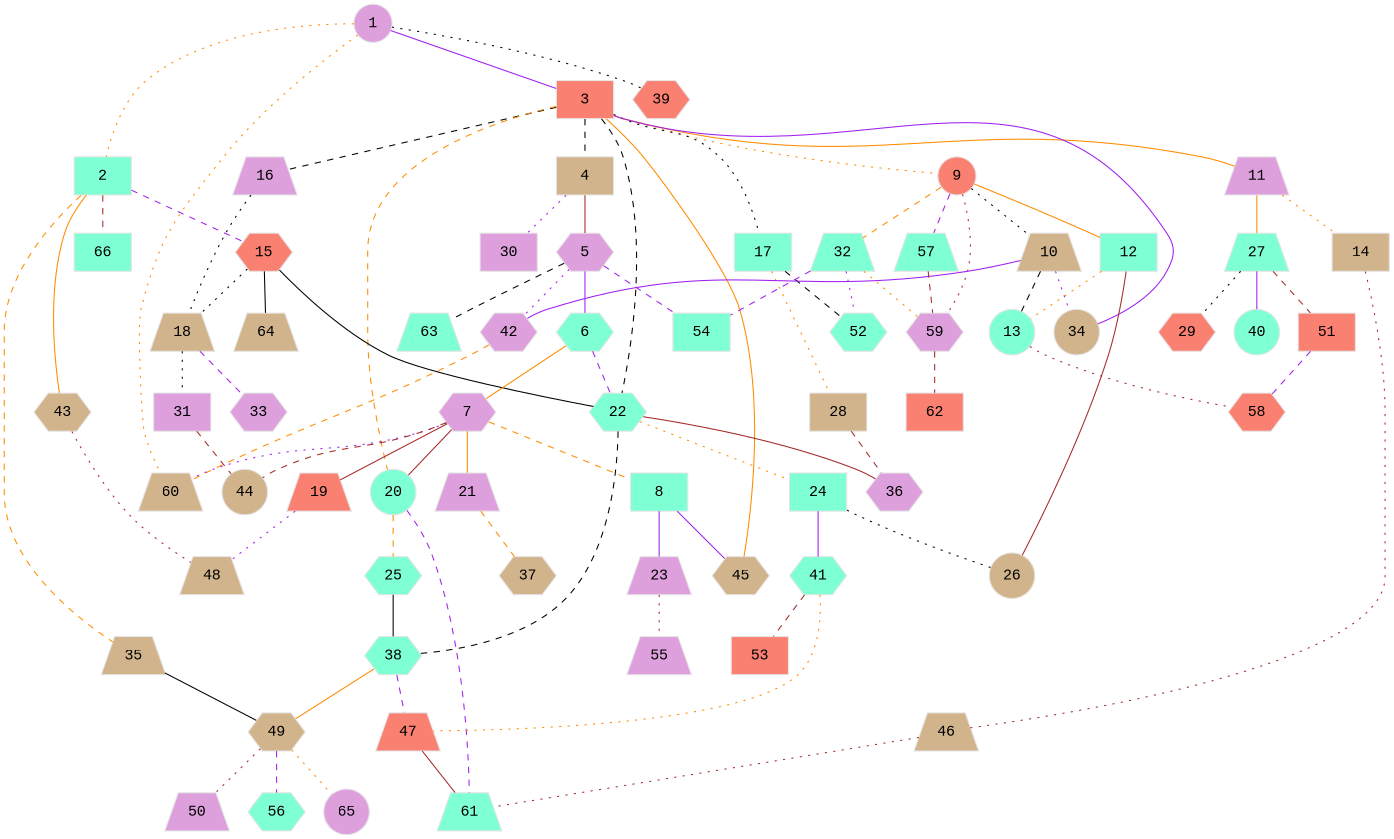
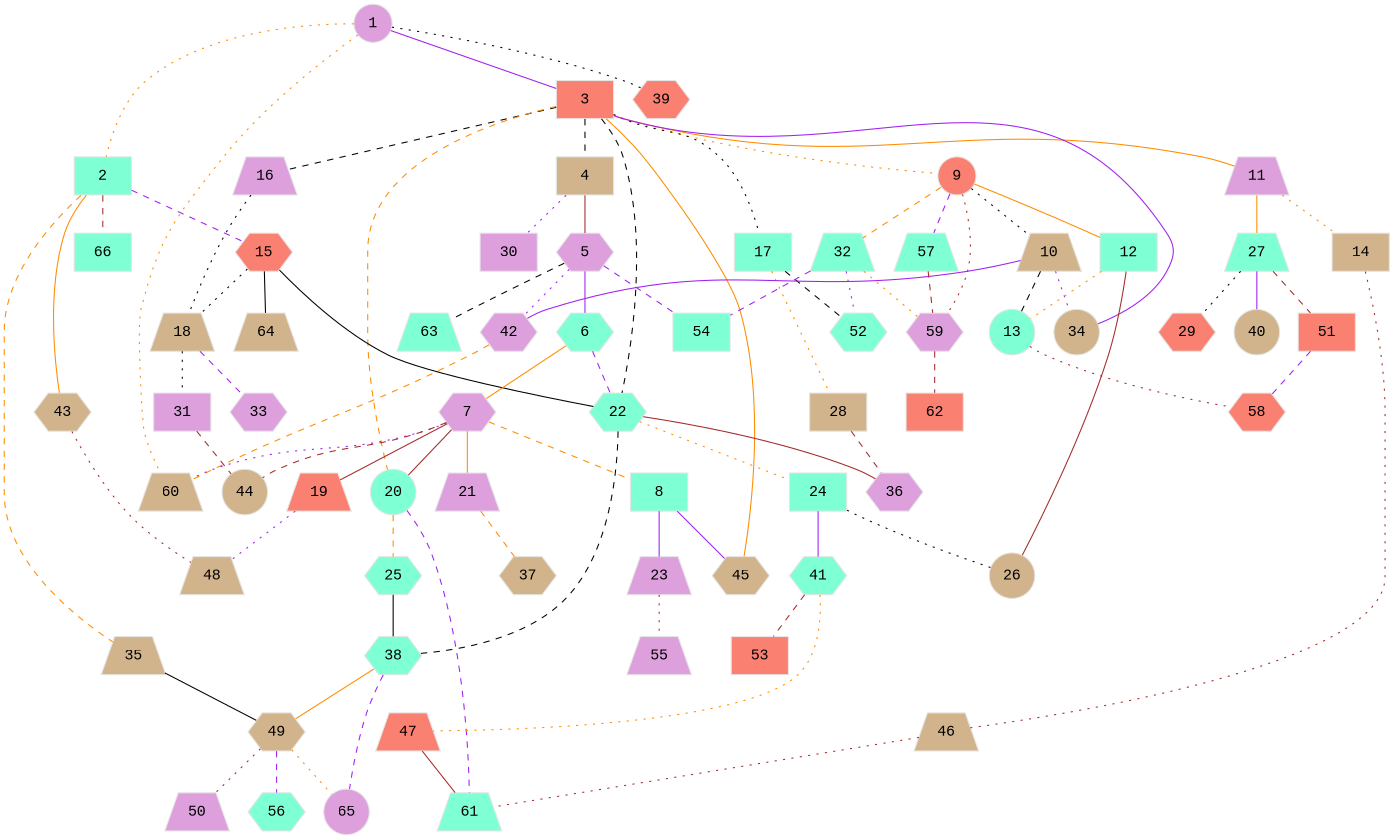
(1257, 332) -> (1257, 332)
(401, 694) -> (361, 730)
